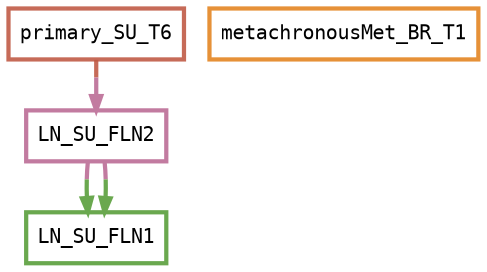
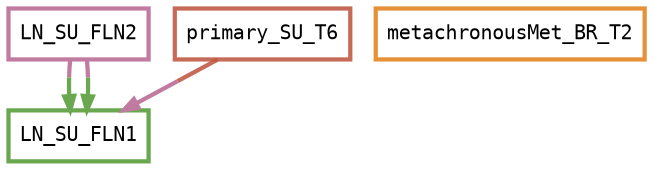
(344, 34) -> (510, 34)
(96, 78) -> (177, 82)
